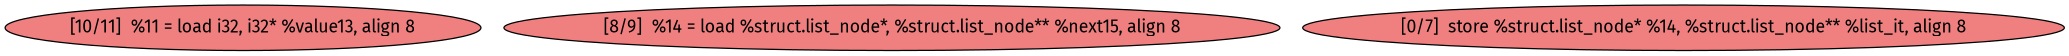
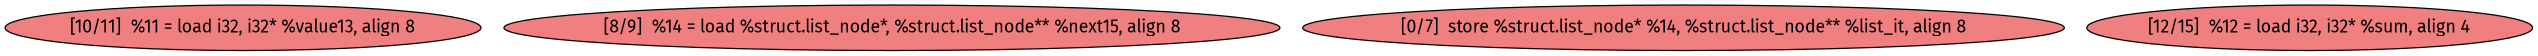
none -> (2310, 28)
